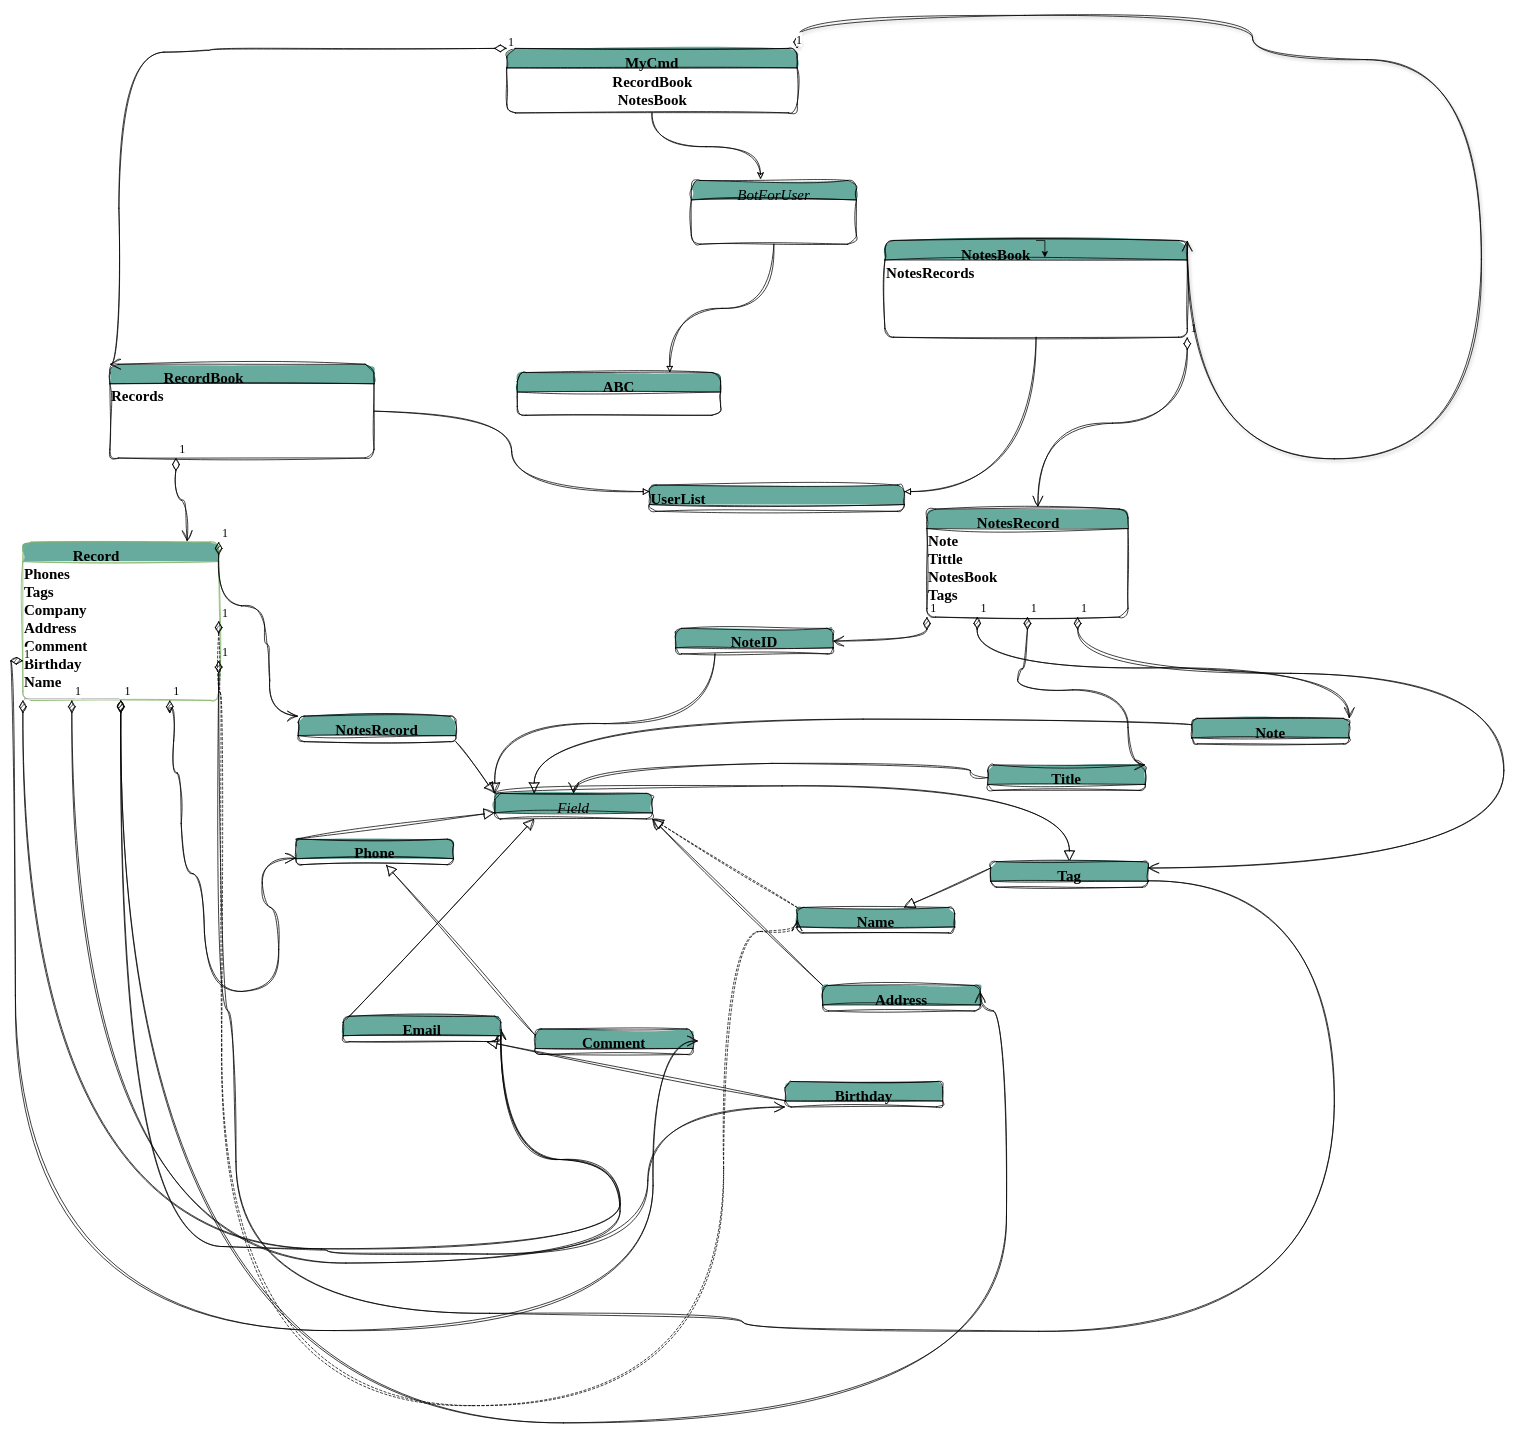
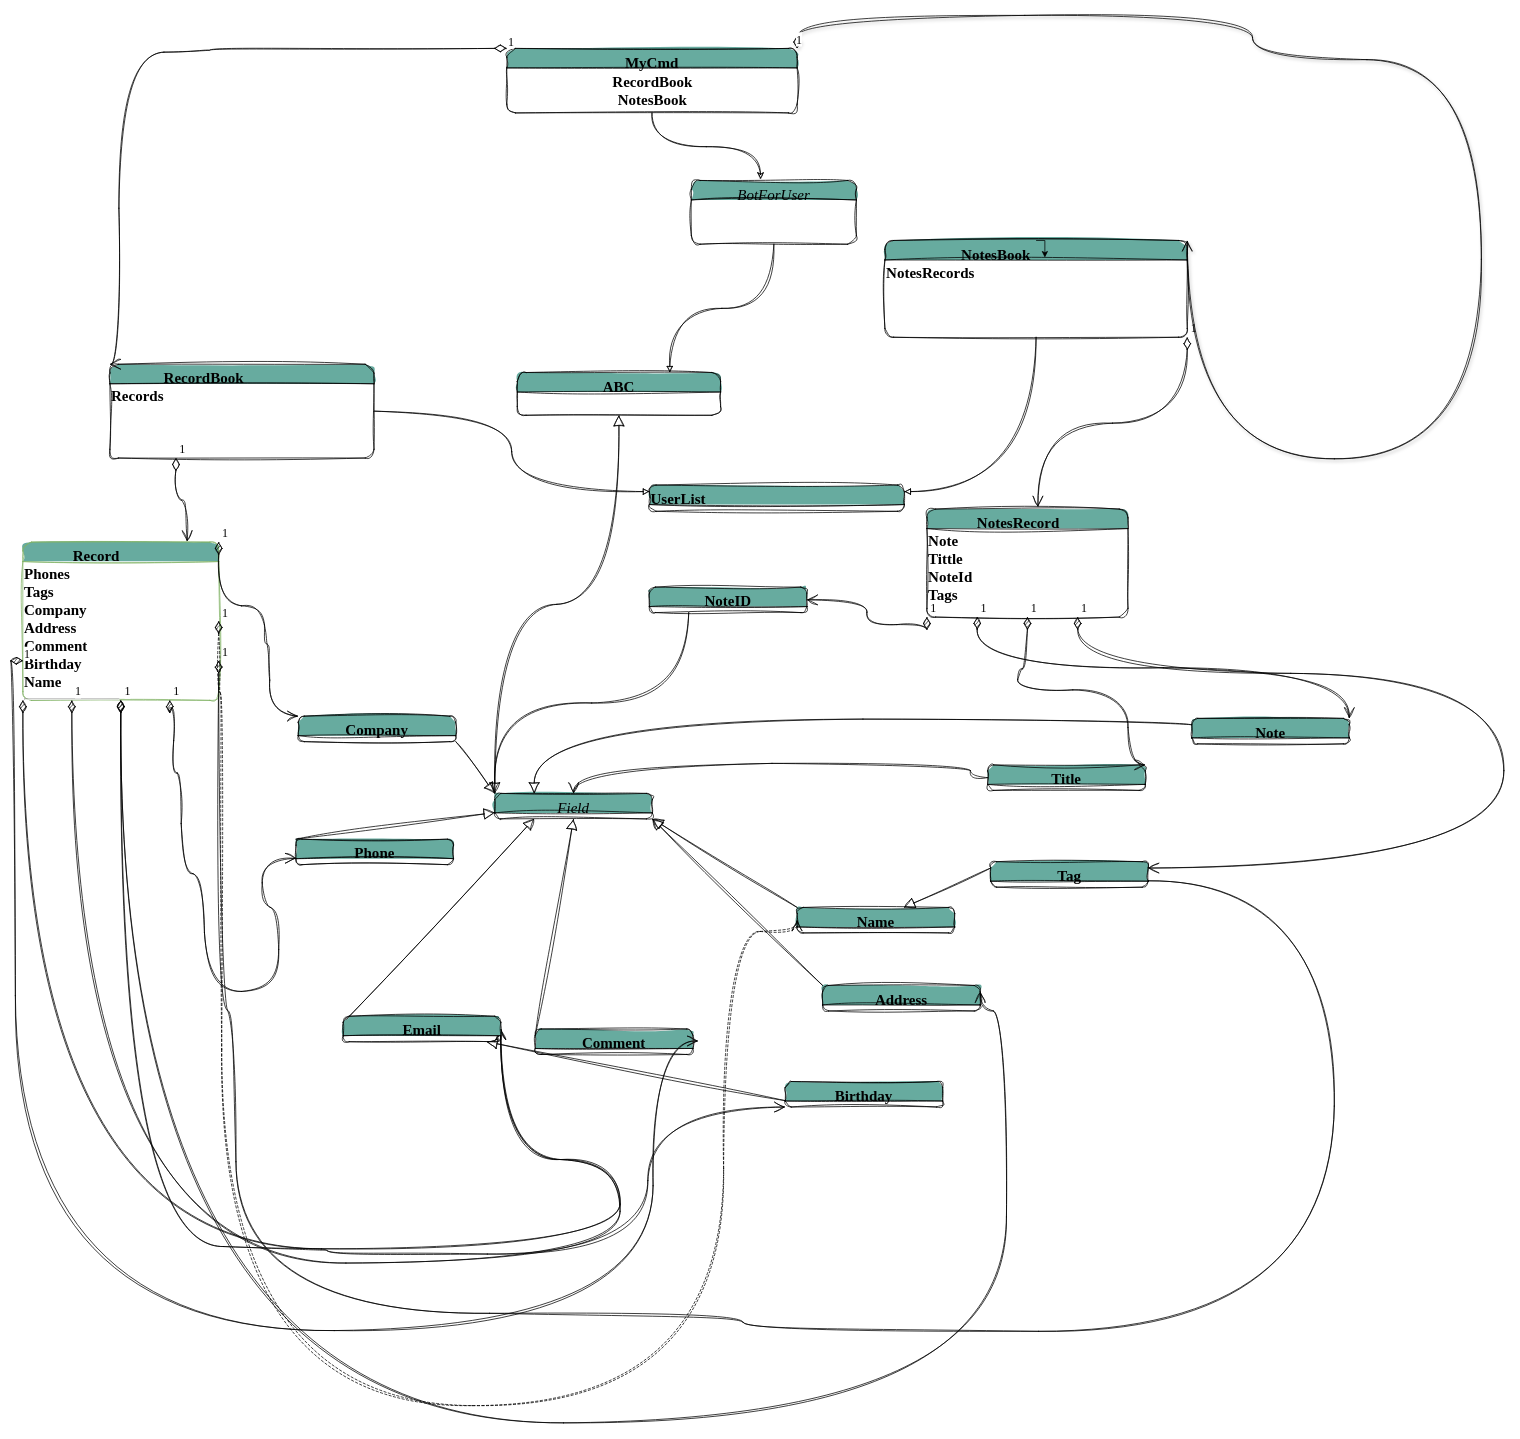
(974, 559) -> (974, 559)
(754, 641) -> (728, 600)
(377, 730) -> (377, 730)
(795, 786) -> (567, 603)
(729, 865) -> (729, 865)
(463, 953) -> (554, 929)
